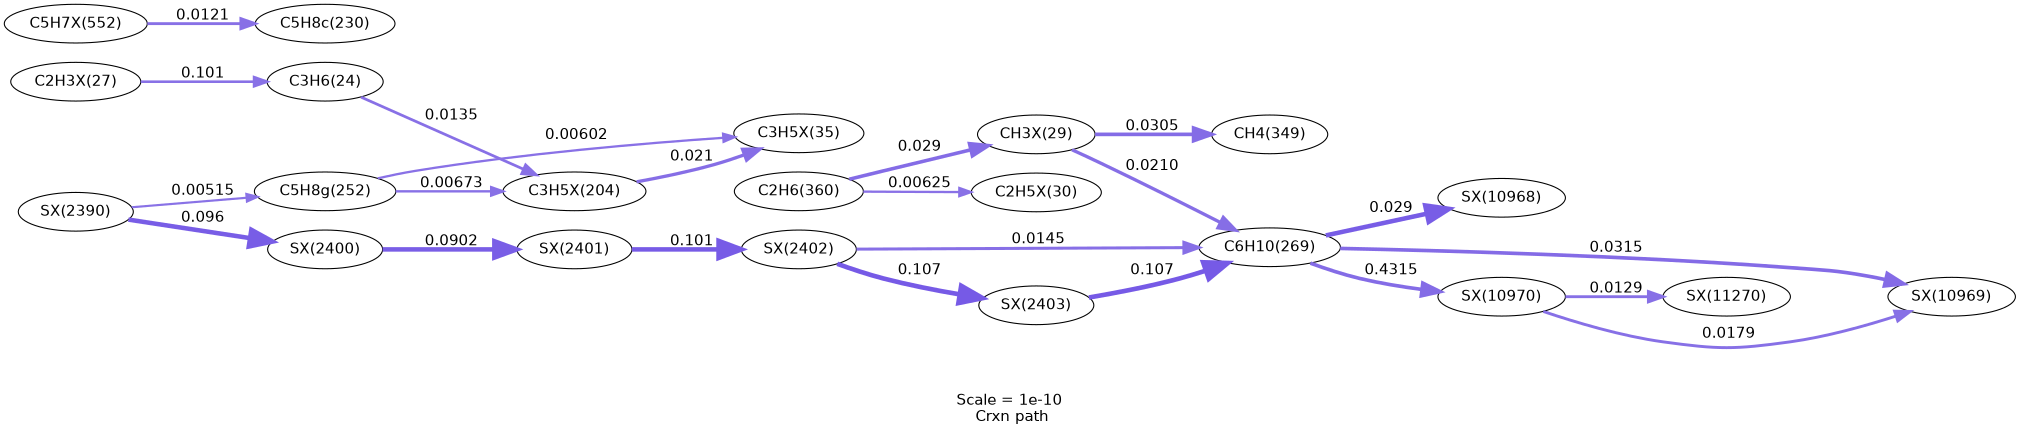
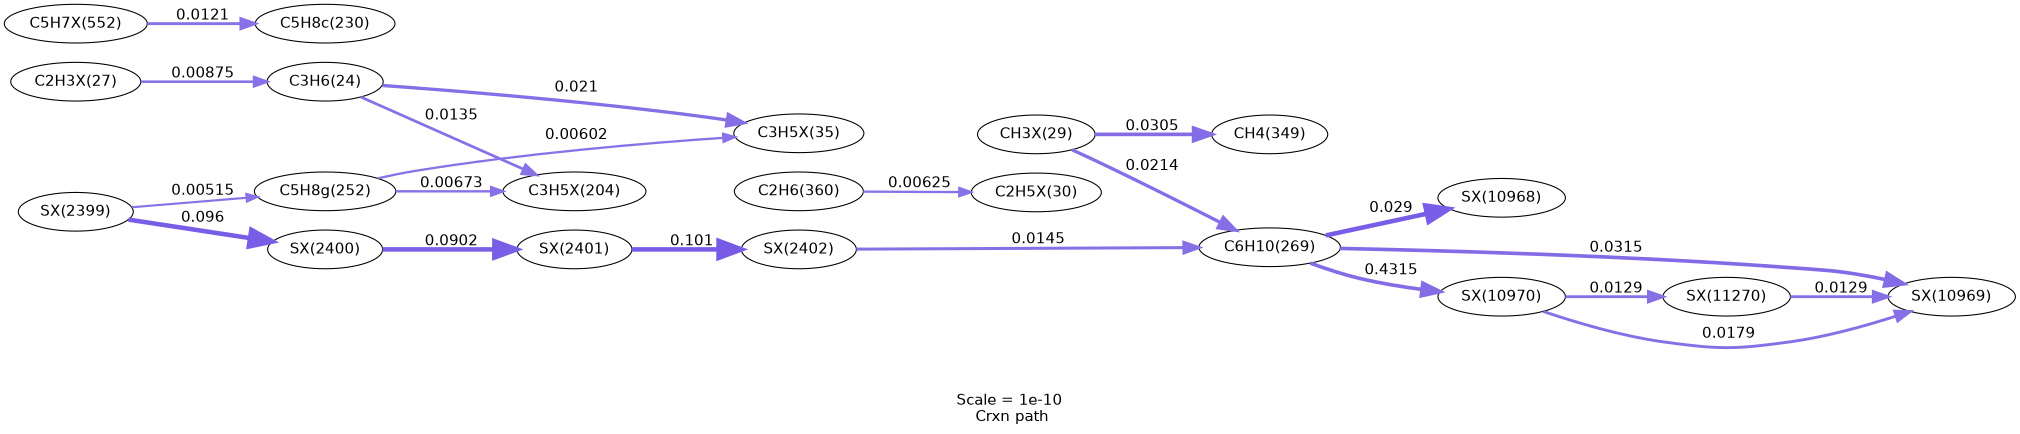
(201, 74) -> (201, 74)
(910, 164) -> none
(1150, 166) -> (1150, 166)
(691, 171) -> (555, 100)
(76, 212) -> (76, 212)
none -> (1832, 297)
(1036, 305) -> none
